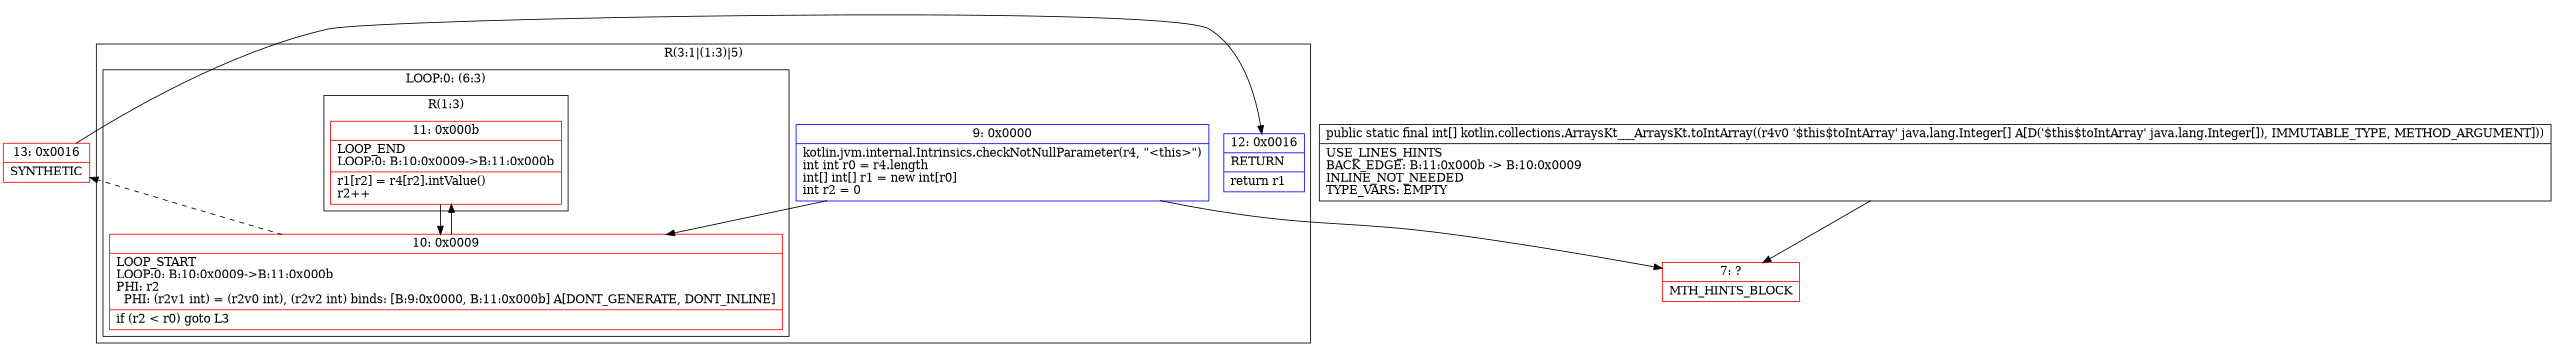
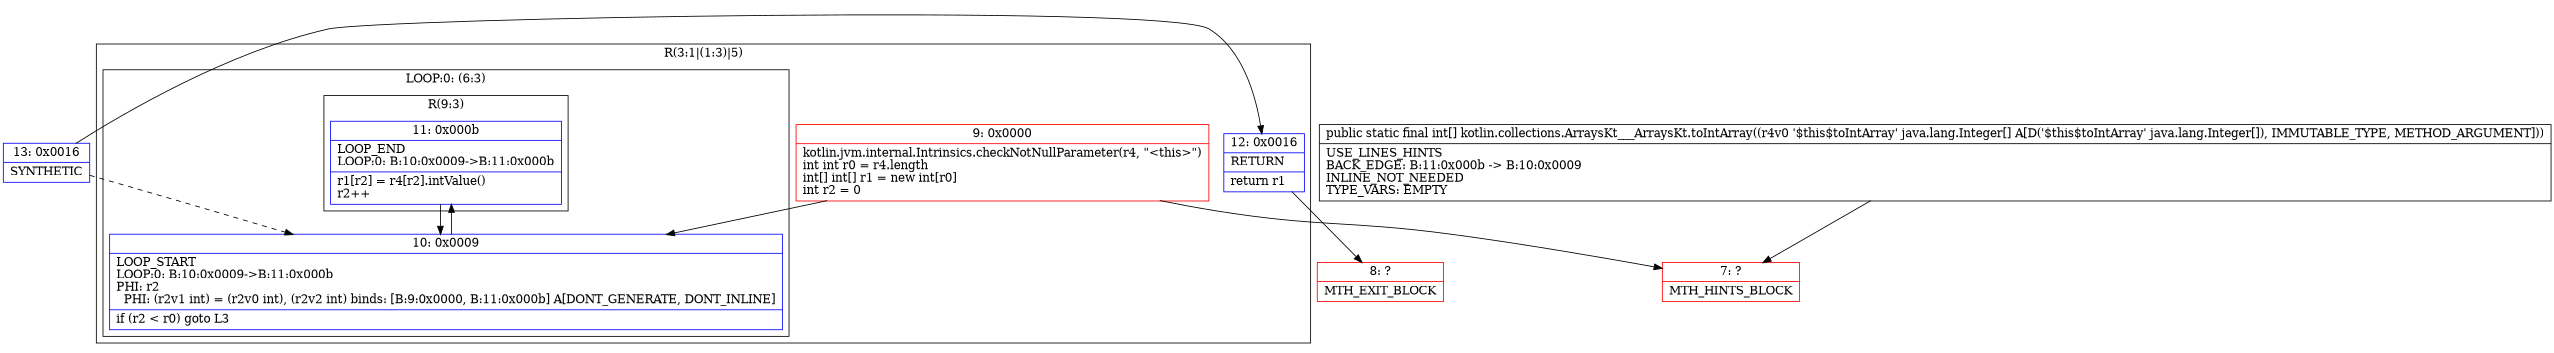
(446, 105) -> (446, 105)
(47, 163) -> (47, 163)
(446, 163) -> (446, 163)
(1002, 163) -> (1002, 163)
(190, 207) -> (188, 204)
(446, 282) -> (446, 282)
none -> (1380, 282)
